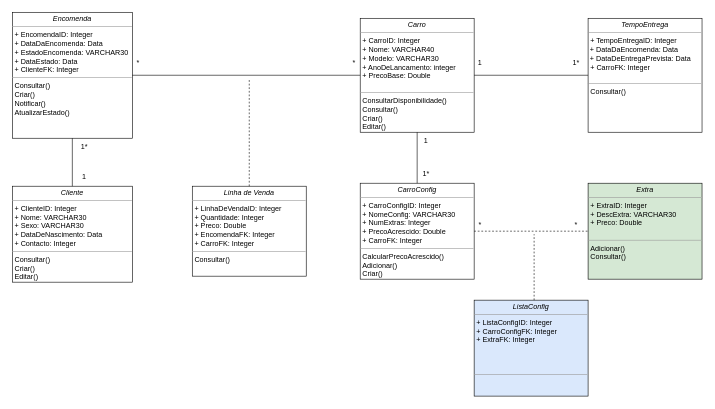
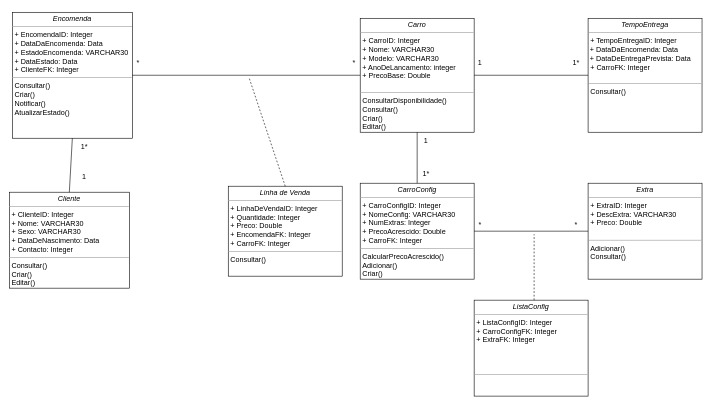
(409, 62) -> (409, 62)
(249, 231) -> (285, 231)
(530, 231) -> (530, 231)
(645, 231) -> (645, 231)
(72, 234) -> (69, 240)
(531, 348) -> (531, 348)
